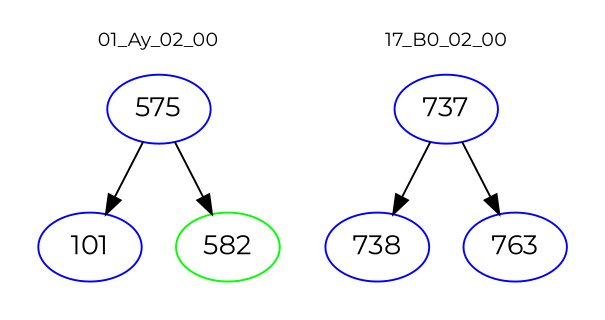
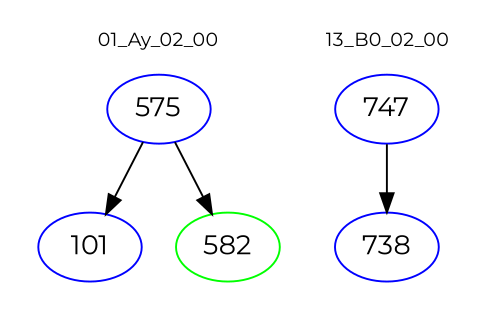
(446, 41) -> (388, 41)
(446, 109) -> (387, 109)
(515, 247) -> none
